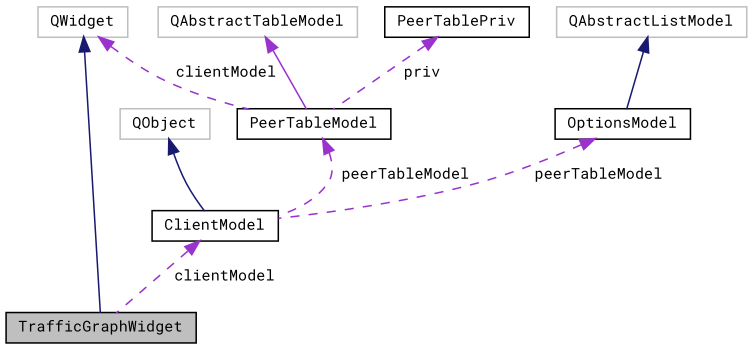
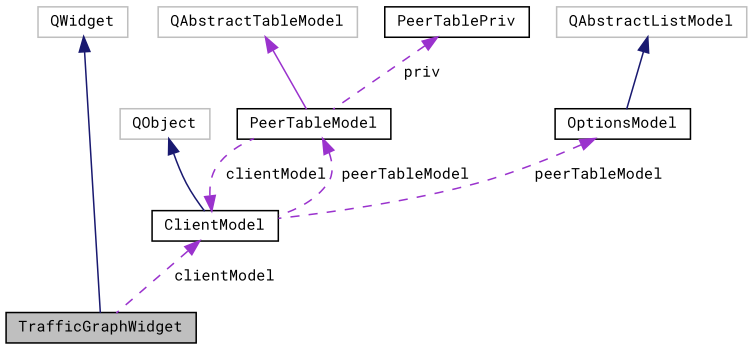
(176, 86) -> (222, 160)
